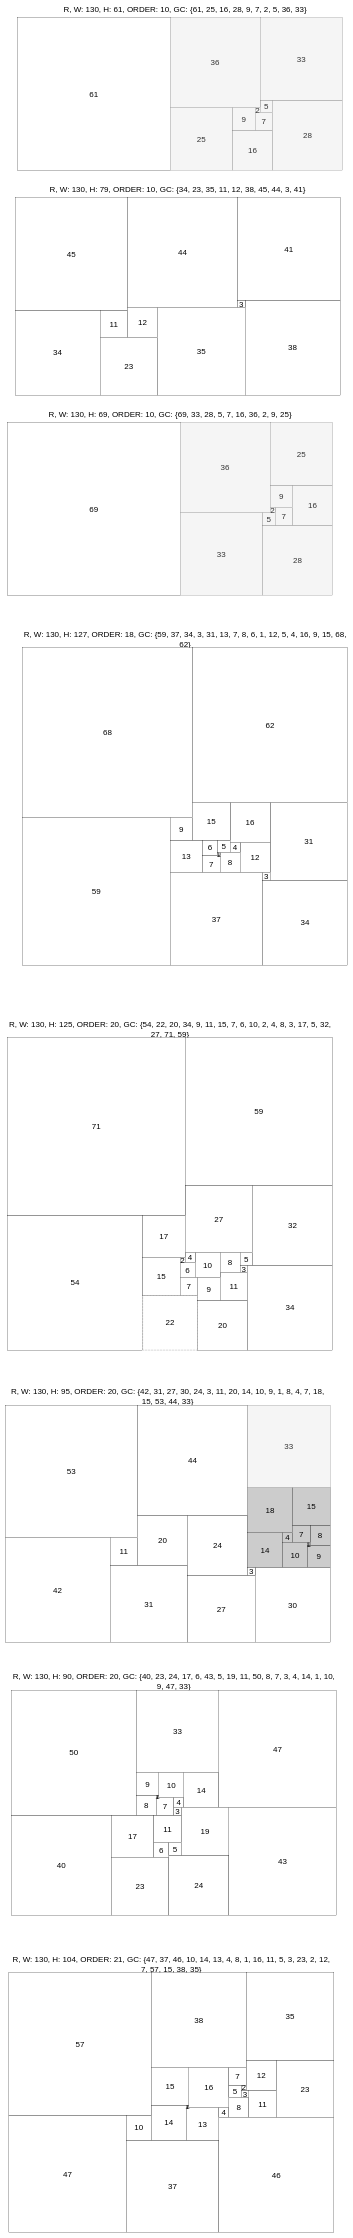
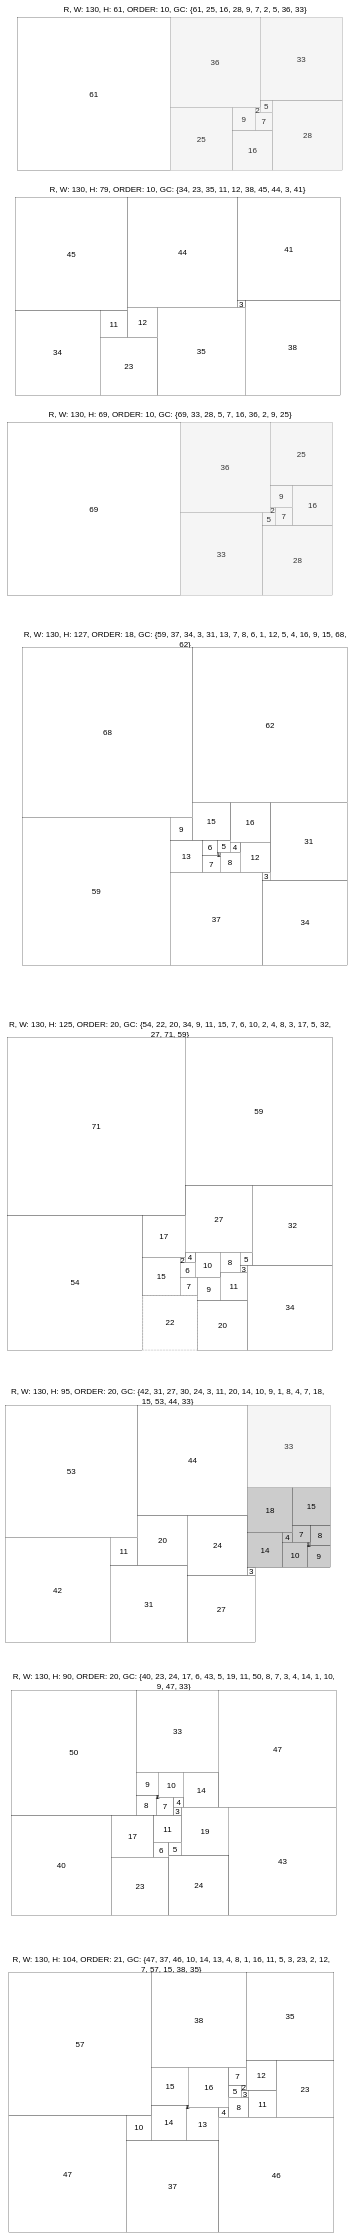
(293, 1605) -> none
